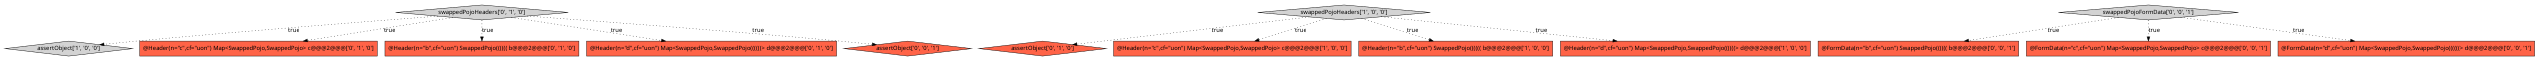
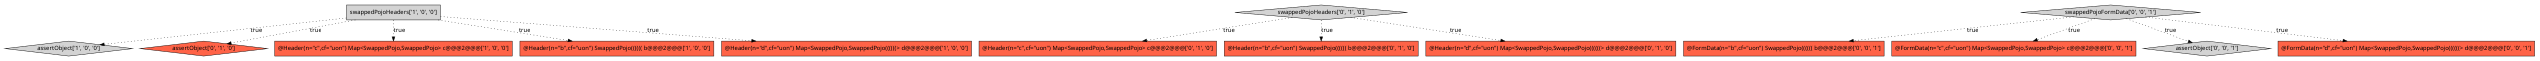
(1344, 12) -> (393, 12)
(271, 29) -> (225, 31)
(700, 29) -> (2157, 30)
(908, 49) -> (2207, 49)
